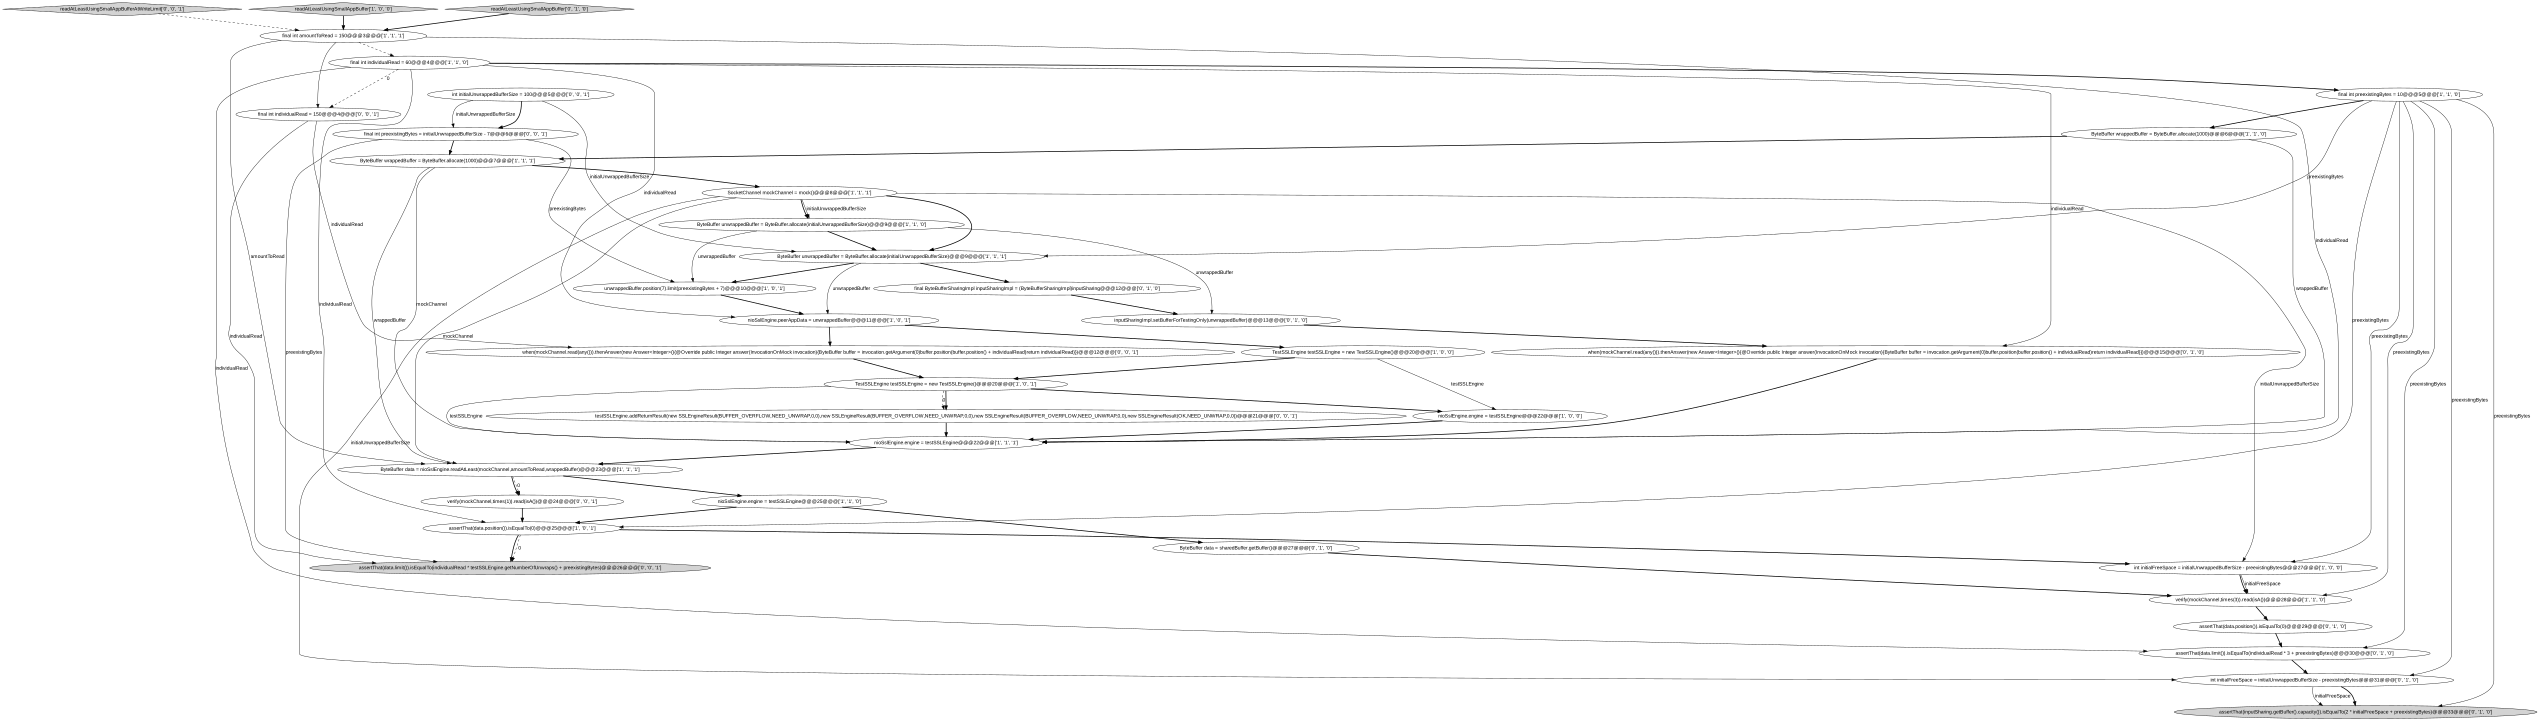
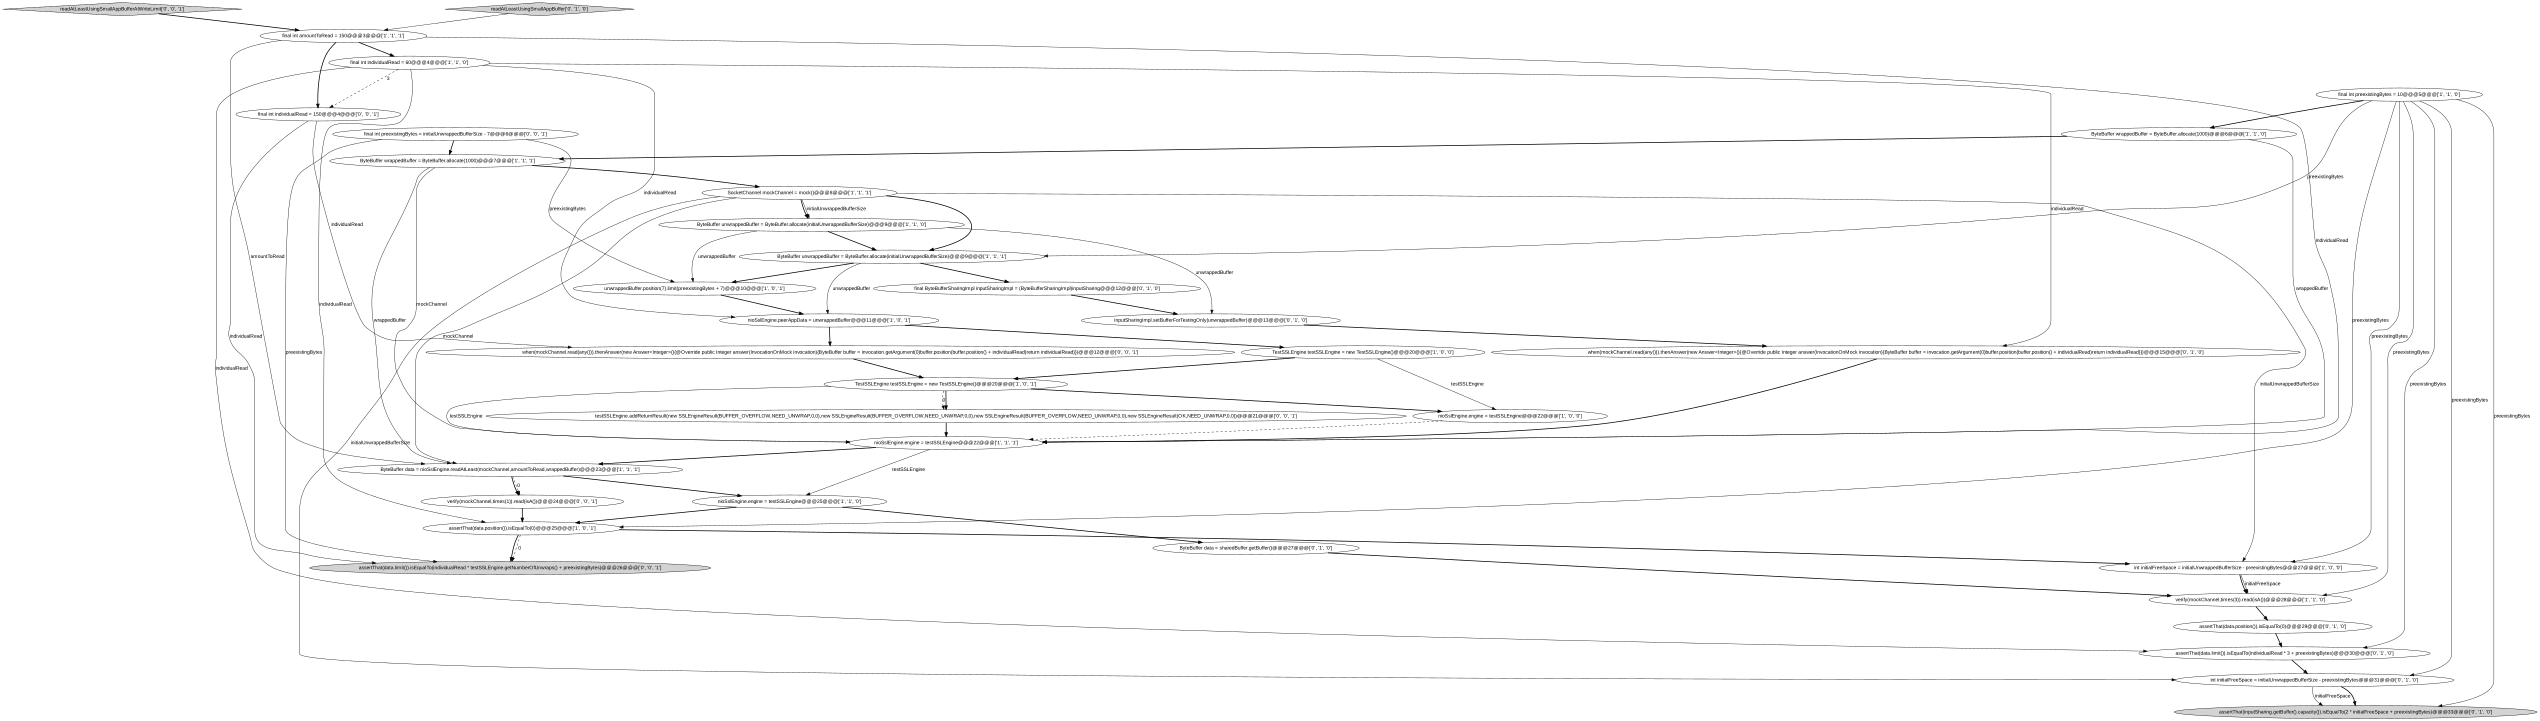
(343, 9) -> none
(227, 22) -> (227, 22)
(448, 22) -> (448, 22)
(375, 49) -> (375, 49)
(1412, 67) -> none
(321, 68) -> (321, 68)
(388, 79) -> (388, 79)
(521, 95) -> none
(1238, 431) -> (1238, 431)
none -> (870, 472)
